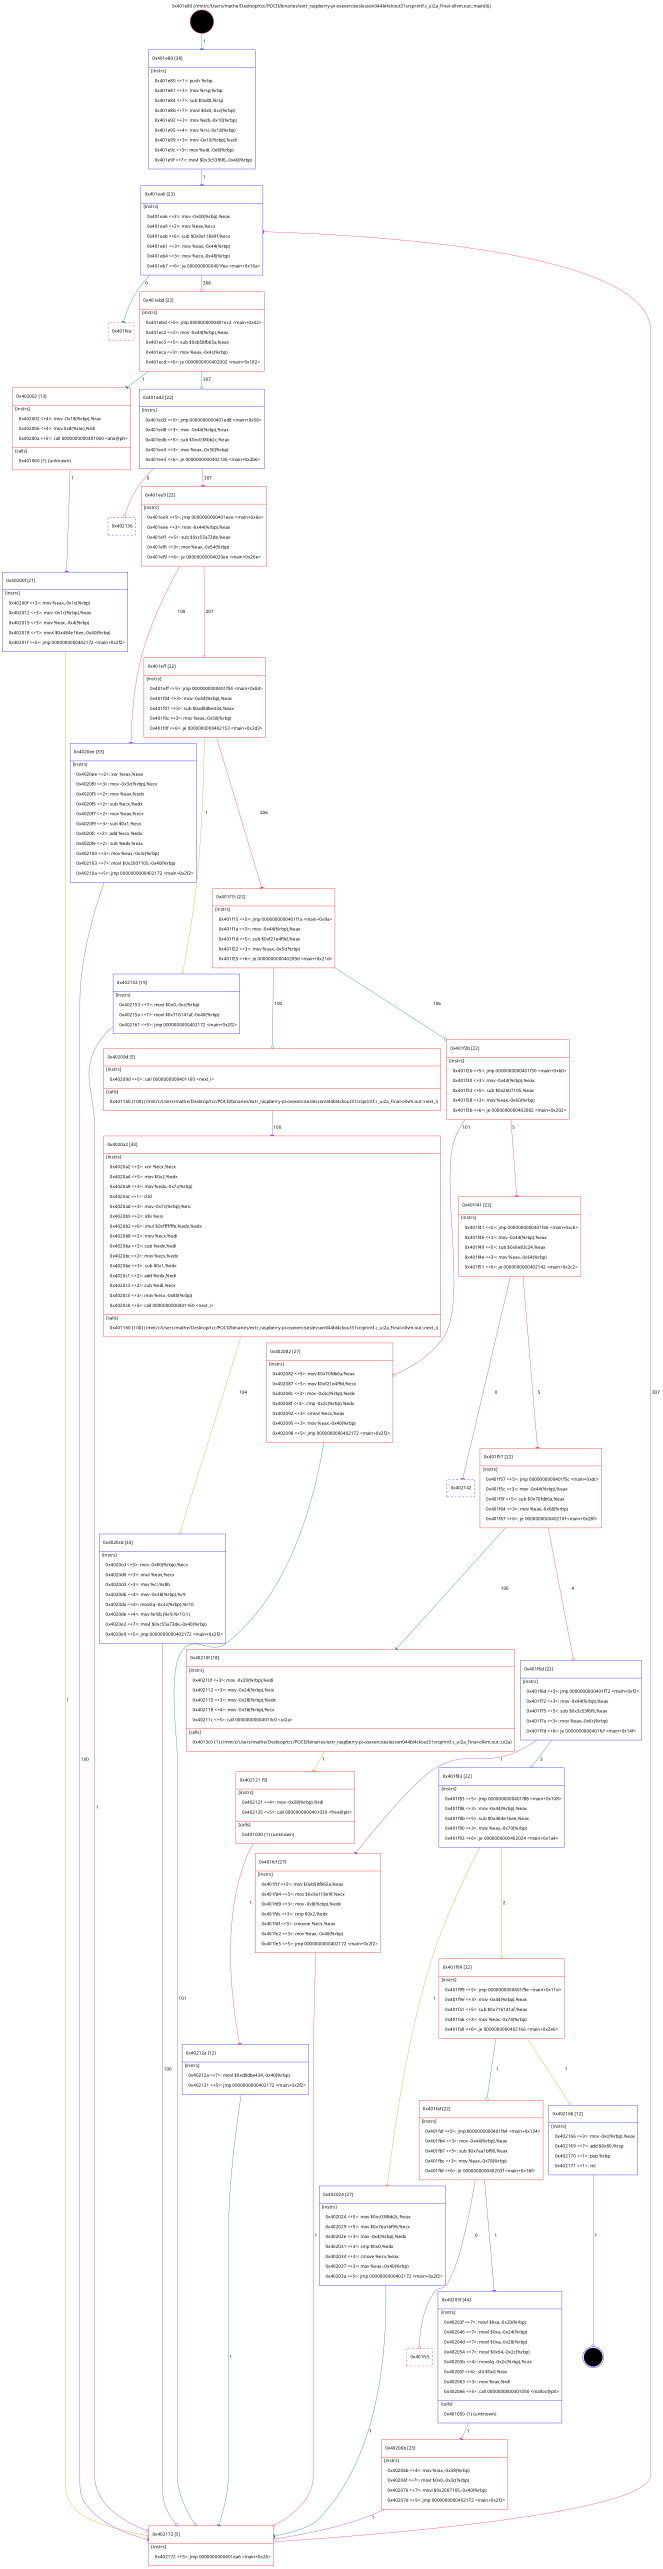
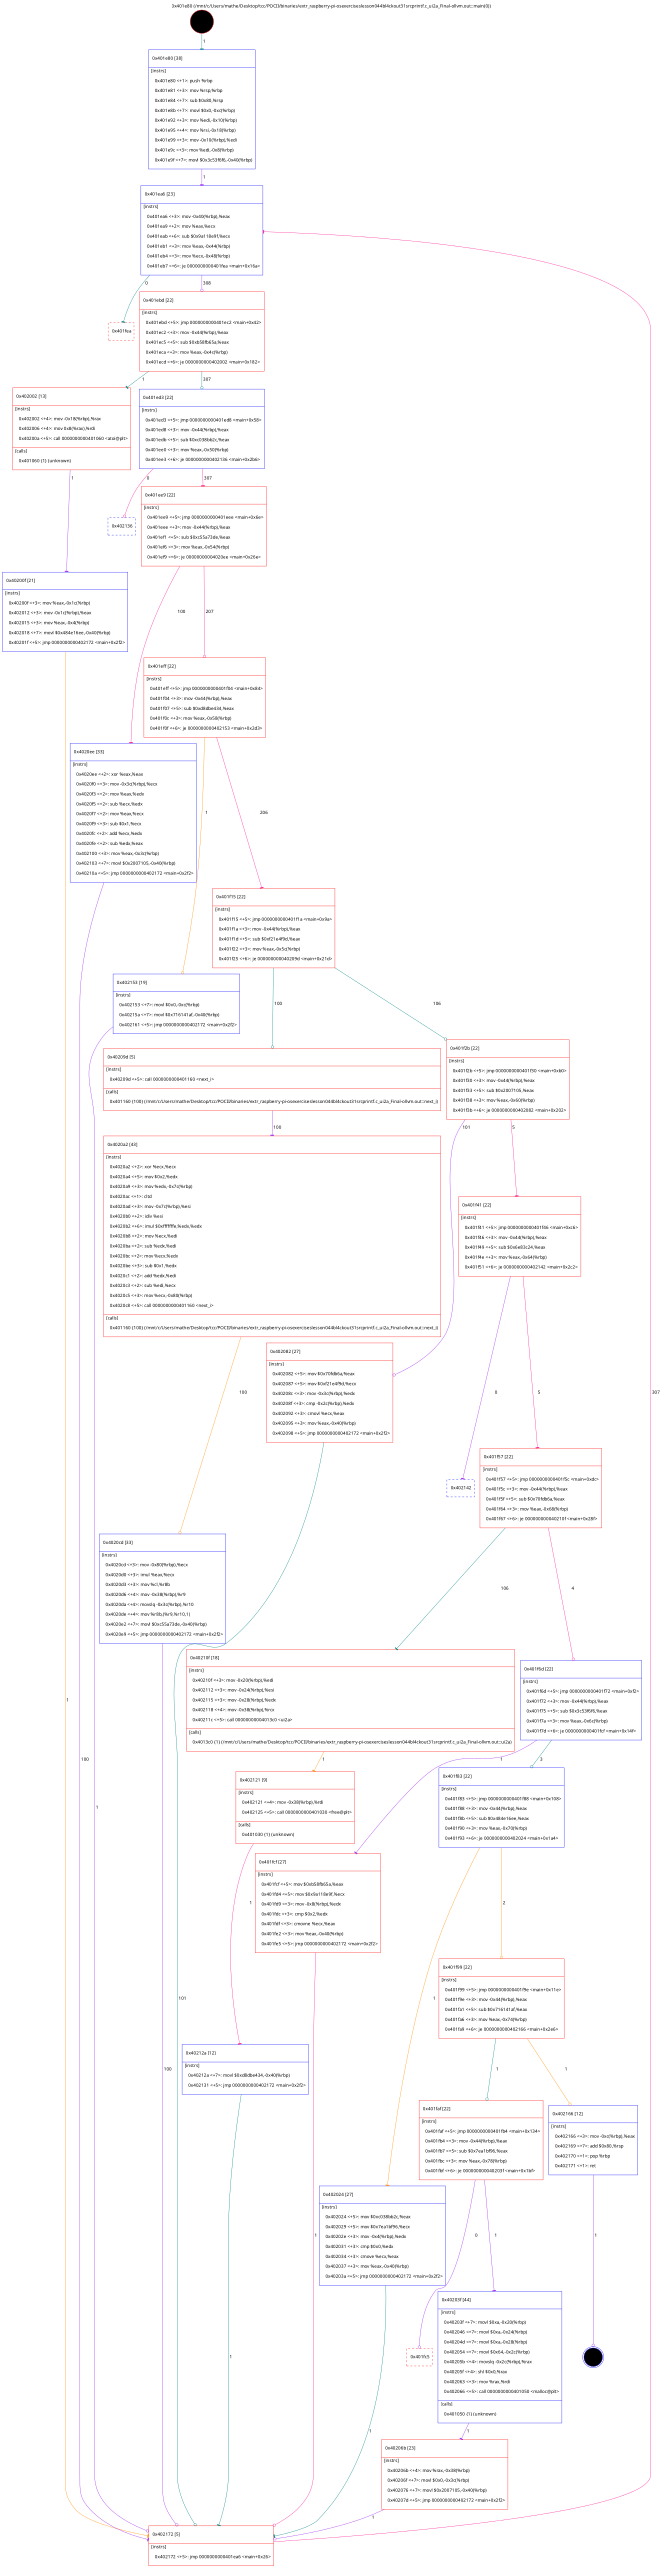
(243, 1393) -> (243, 1393)
